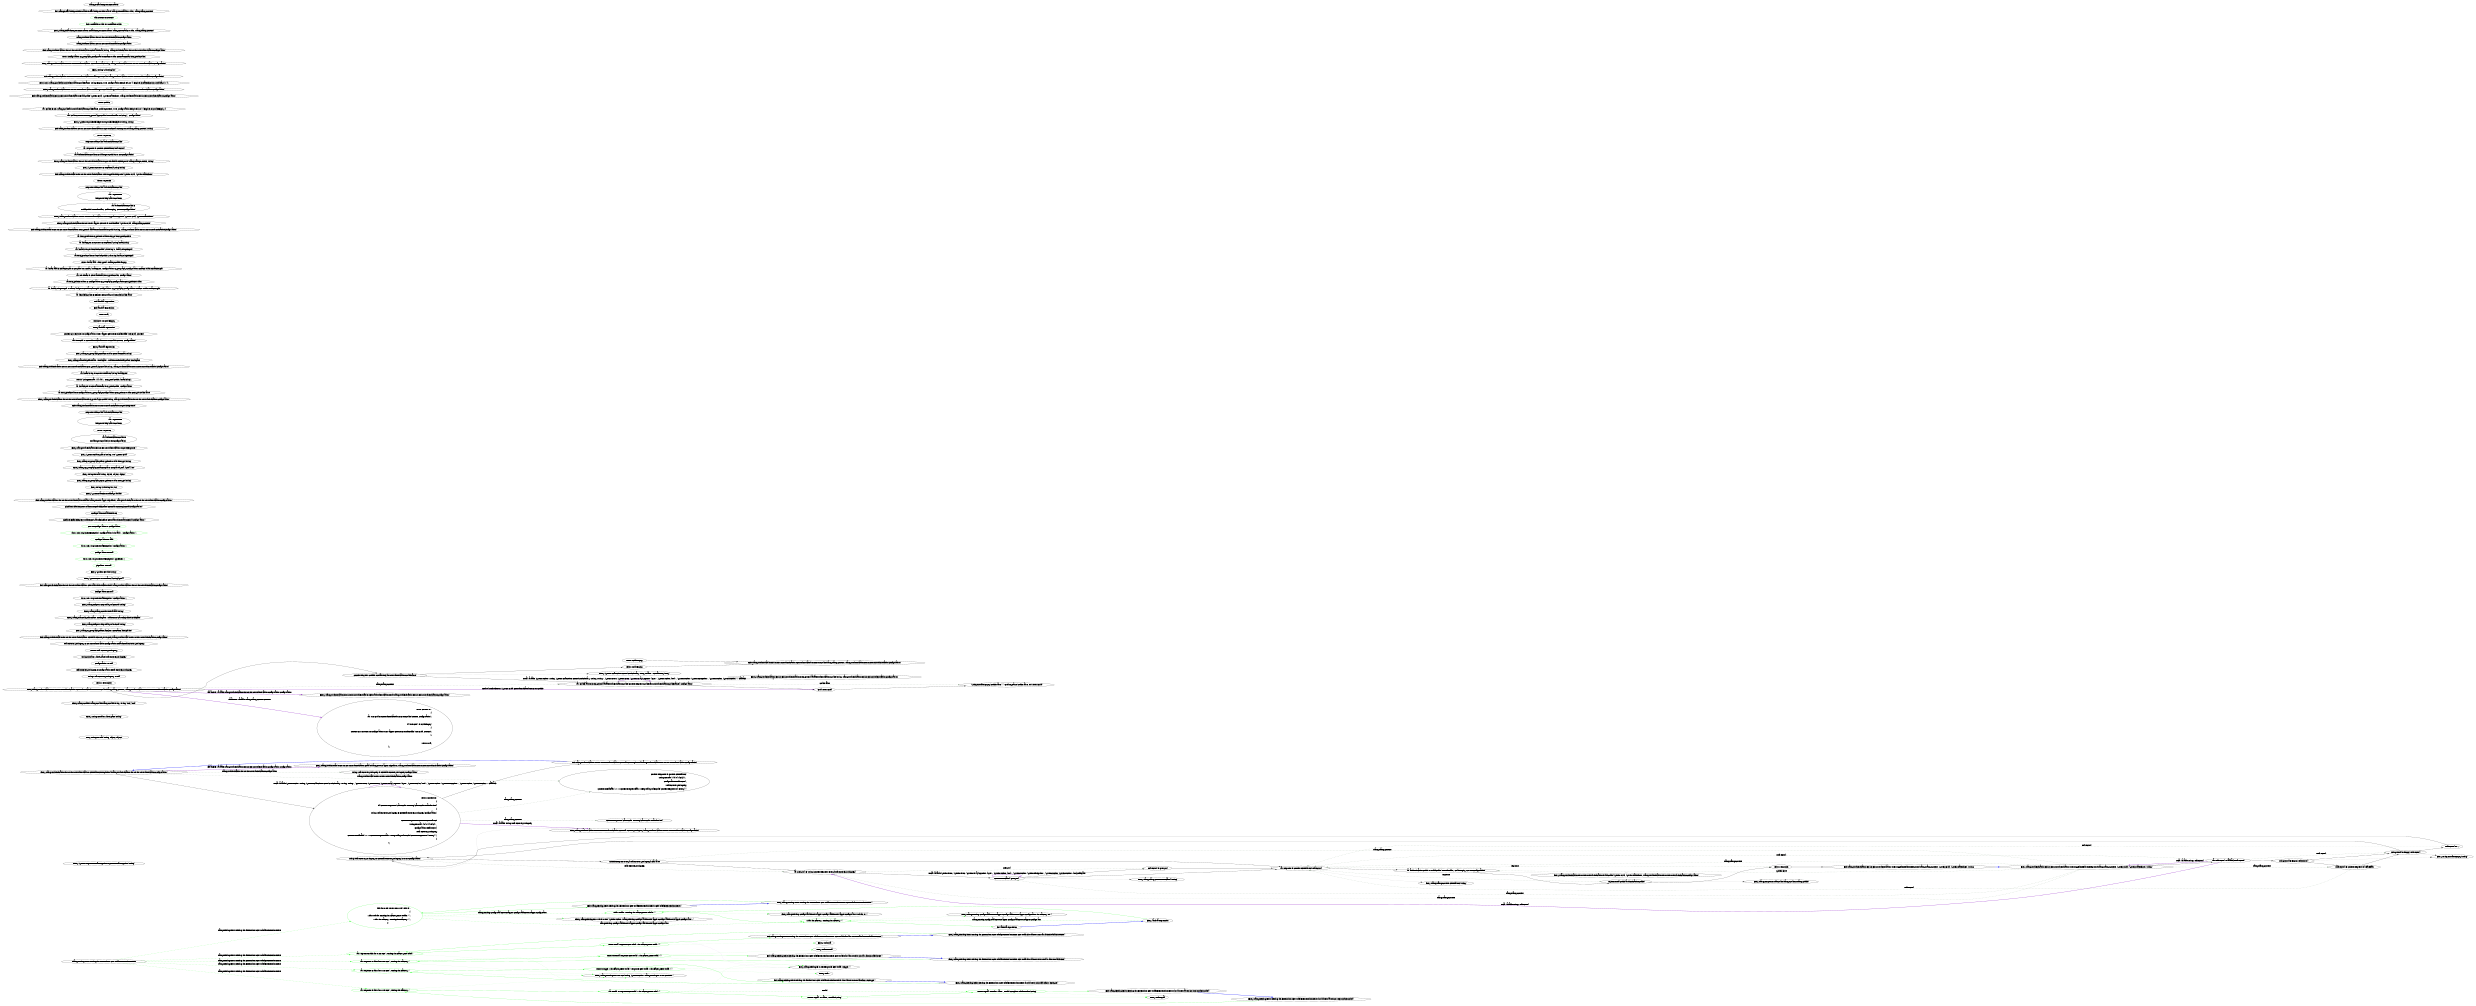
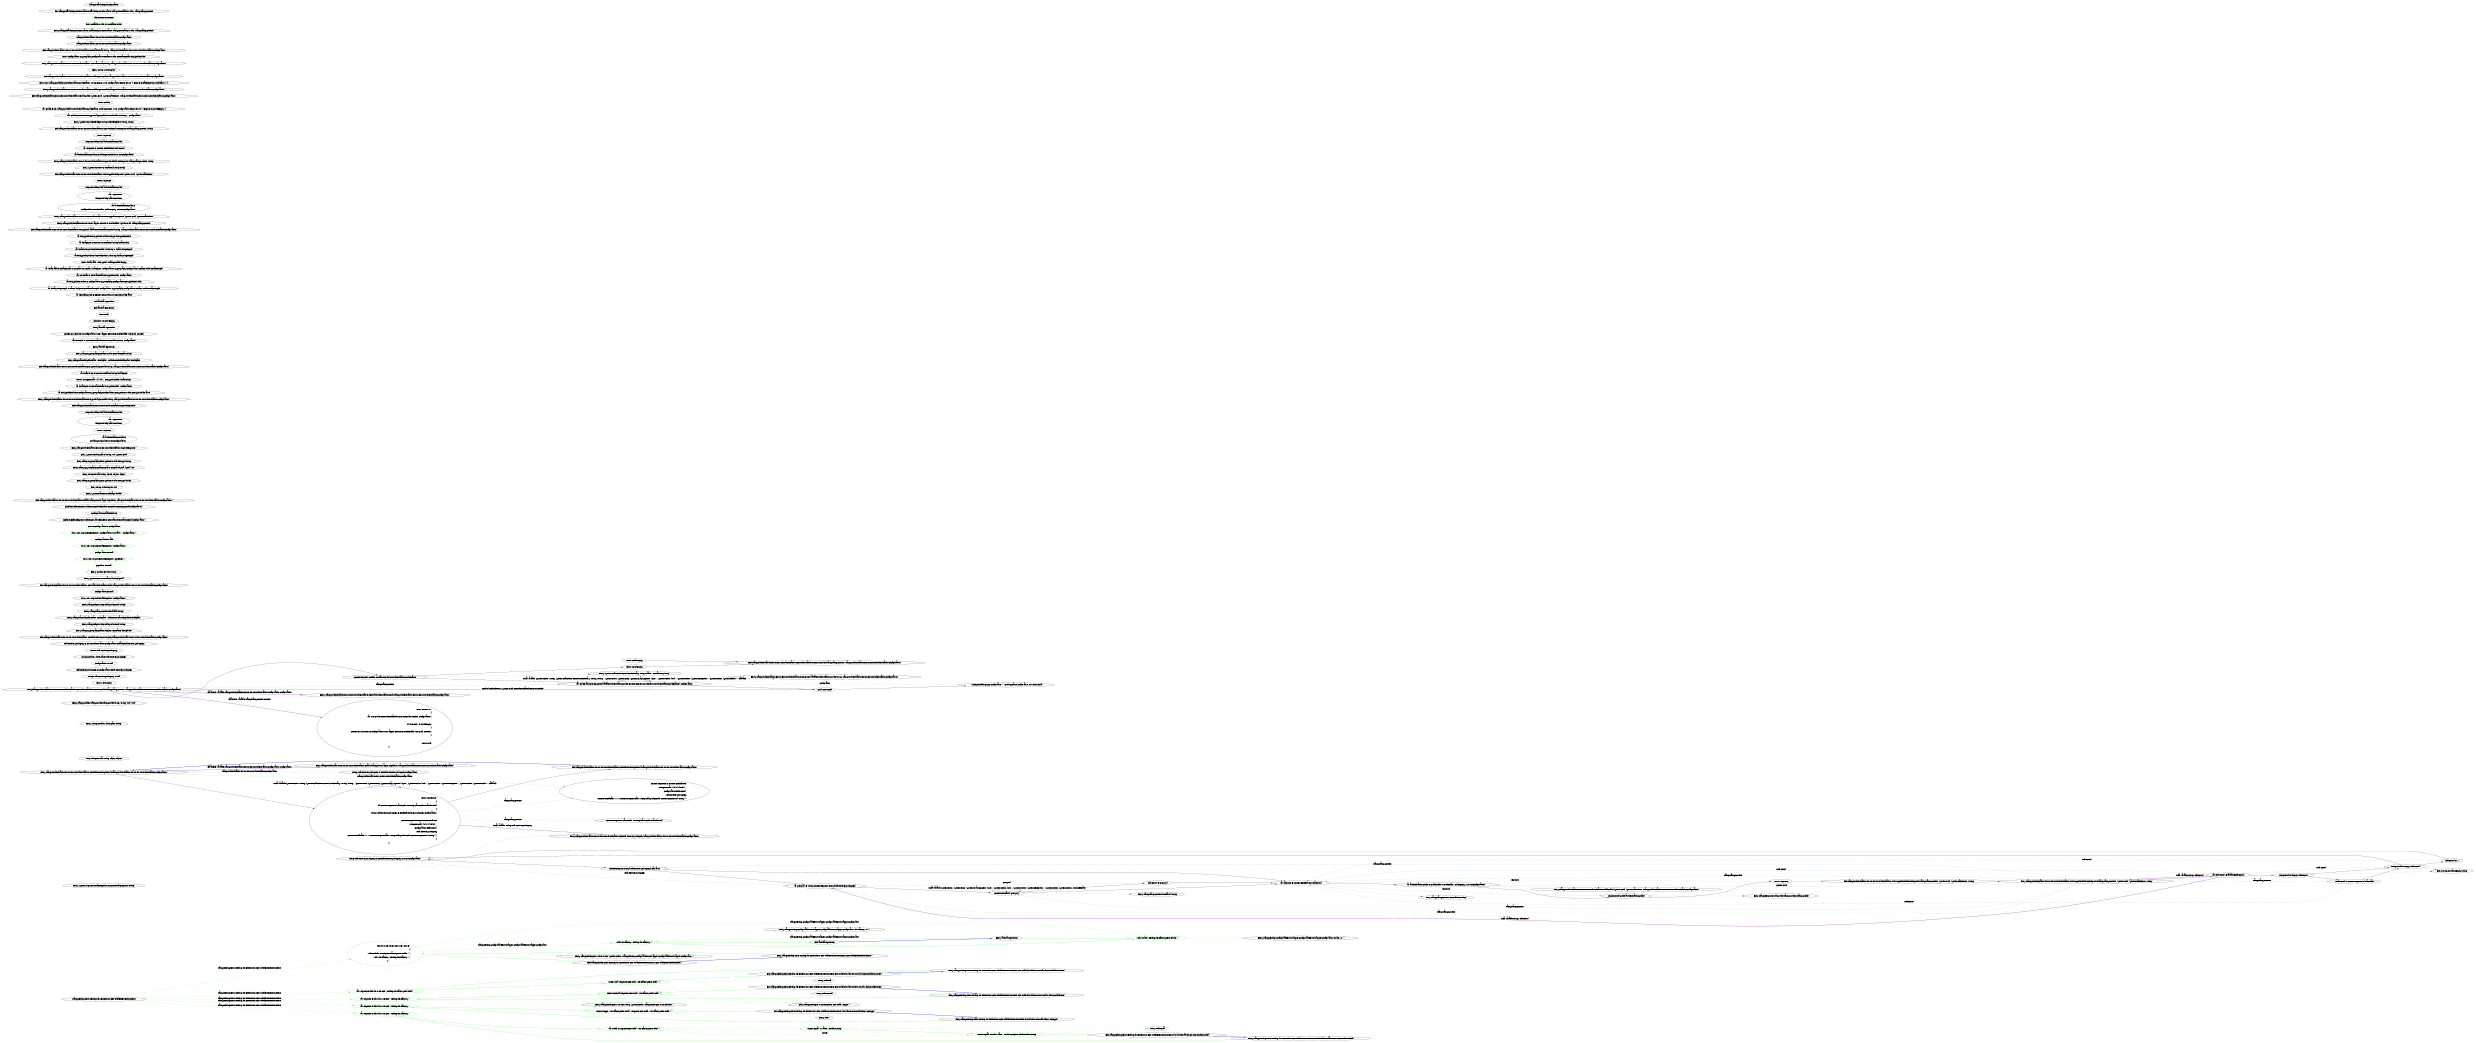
(731, 919) -> (894, 947)
